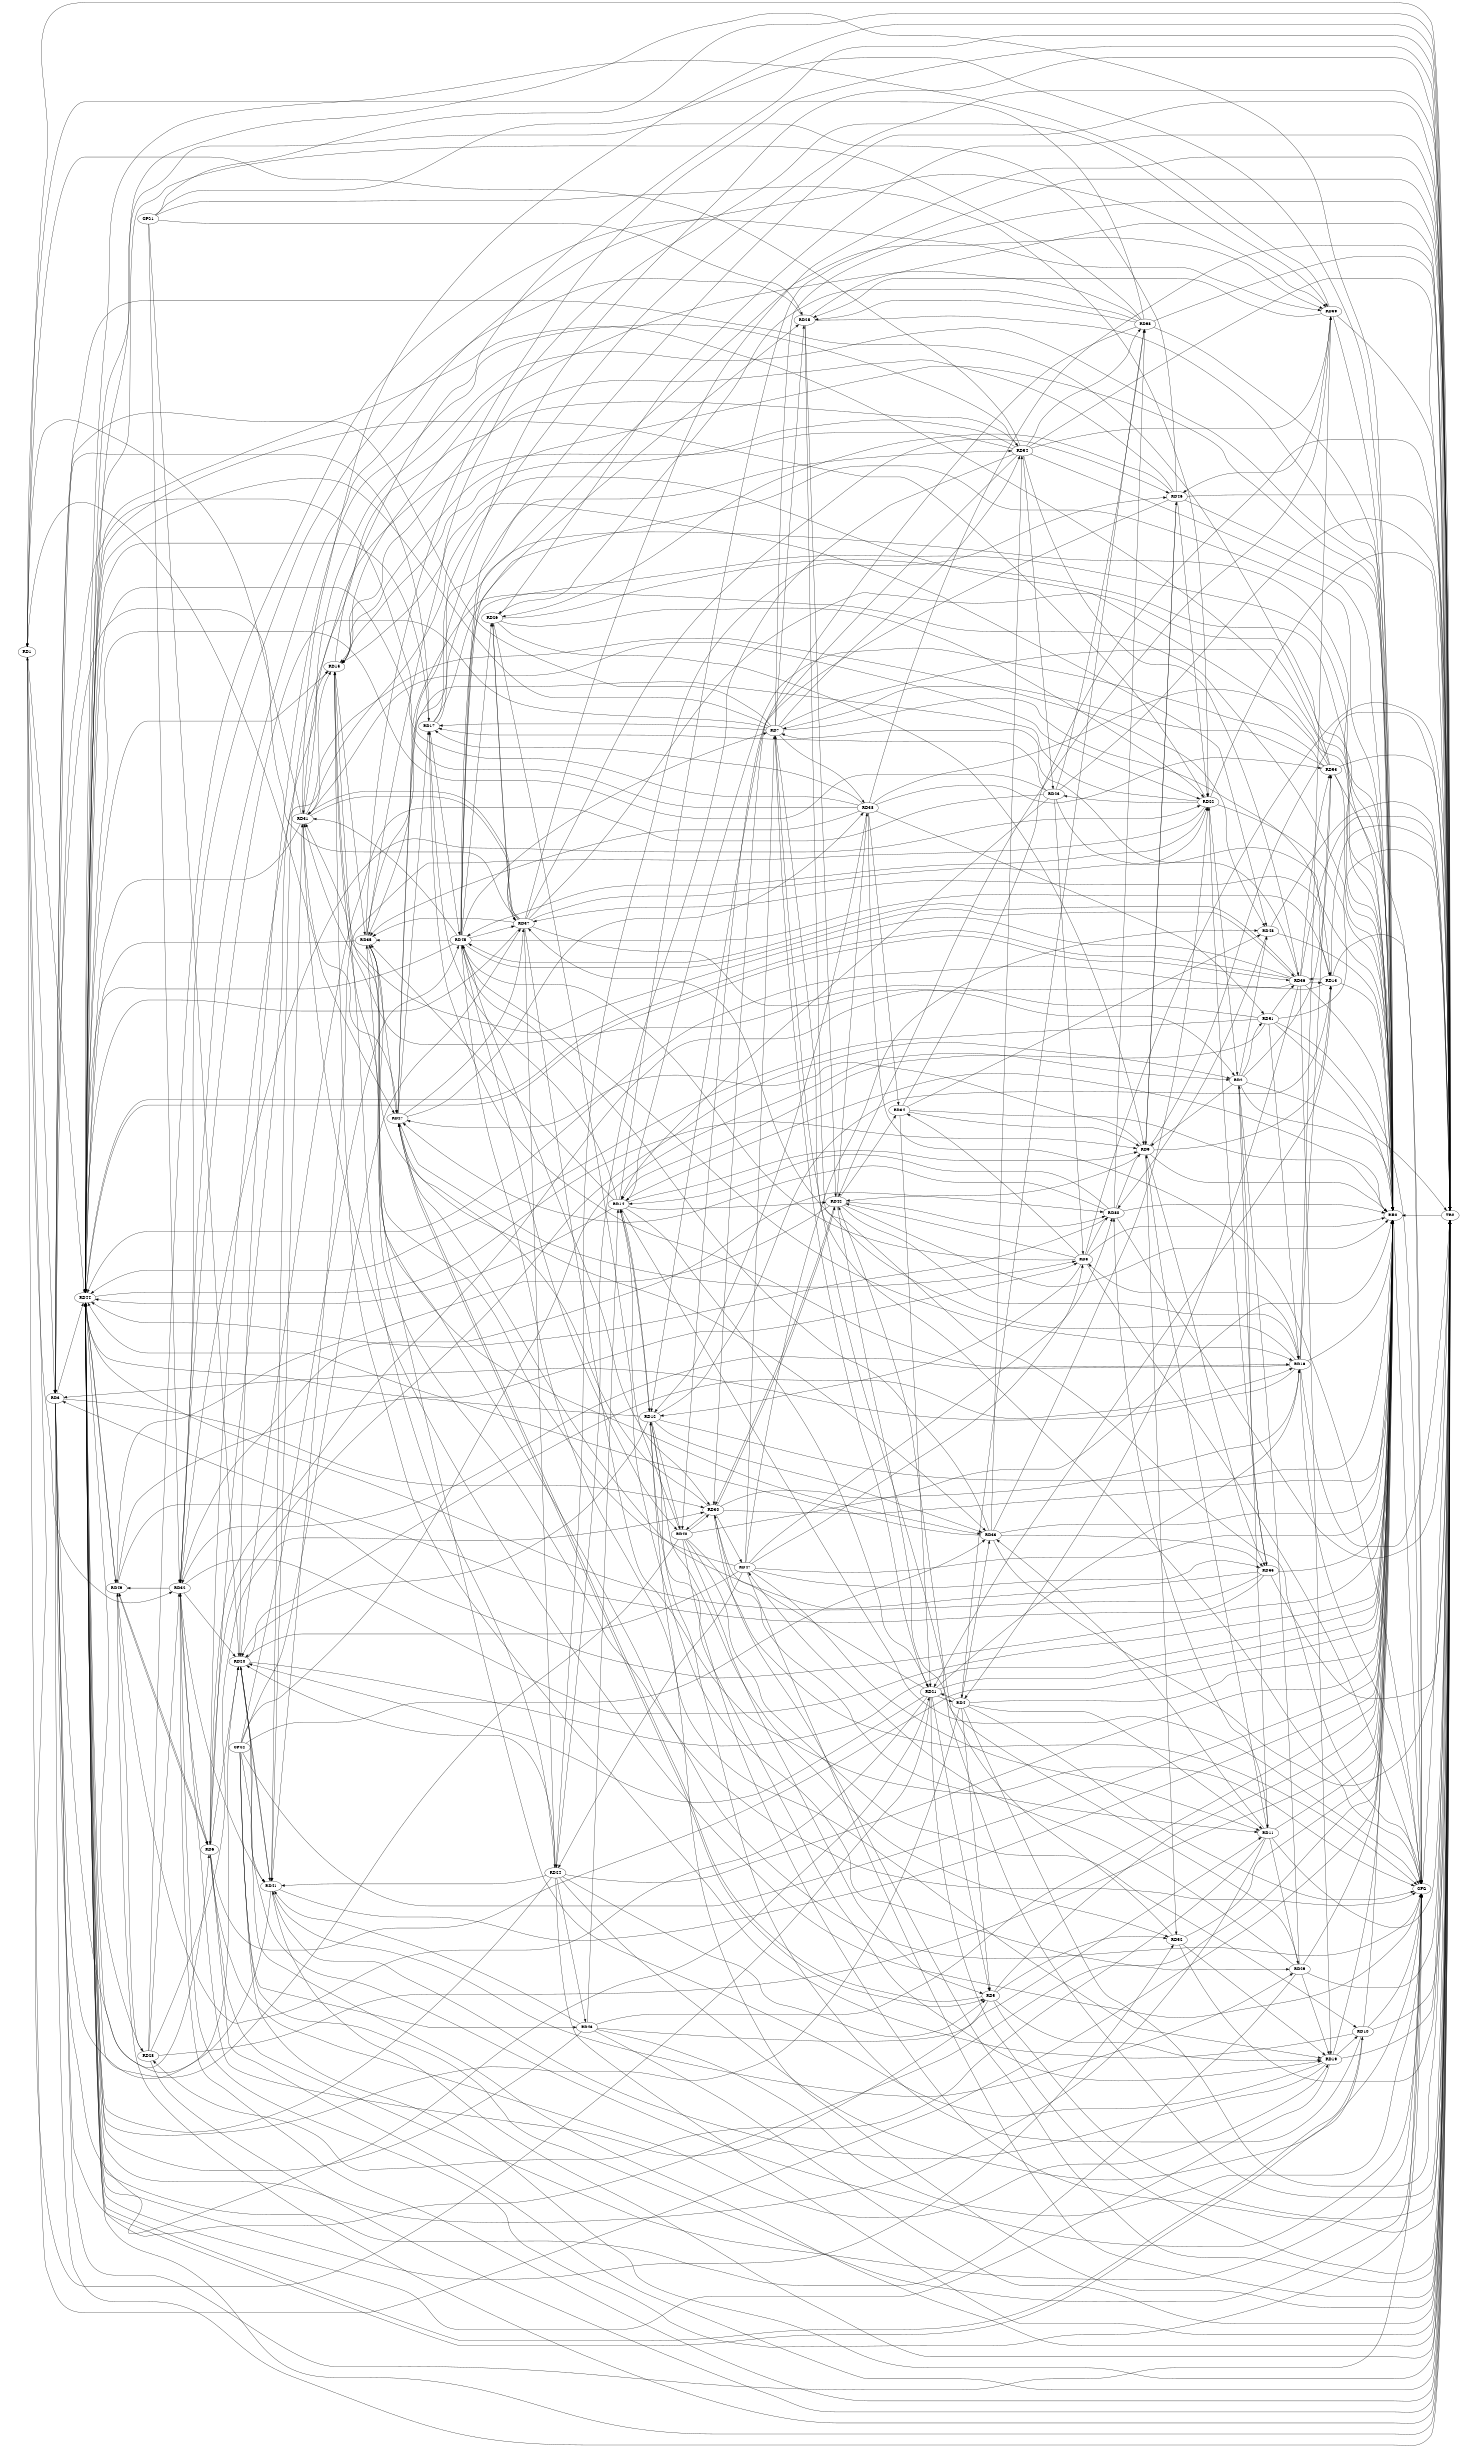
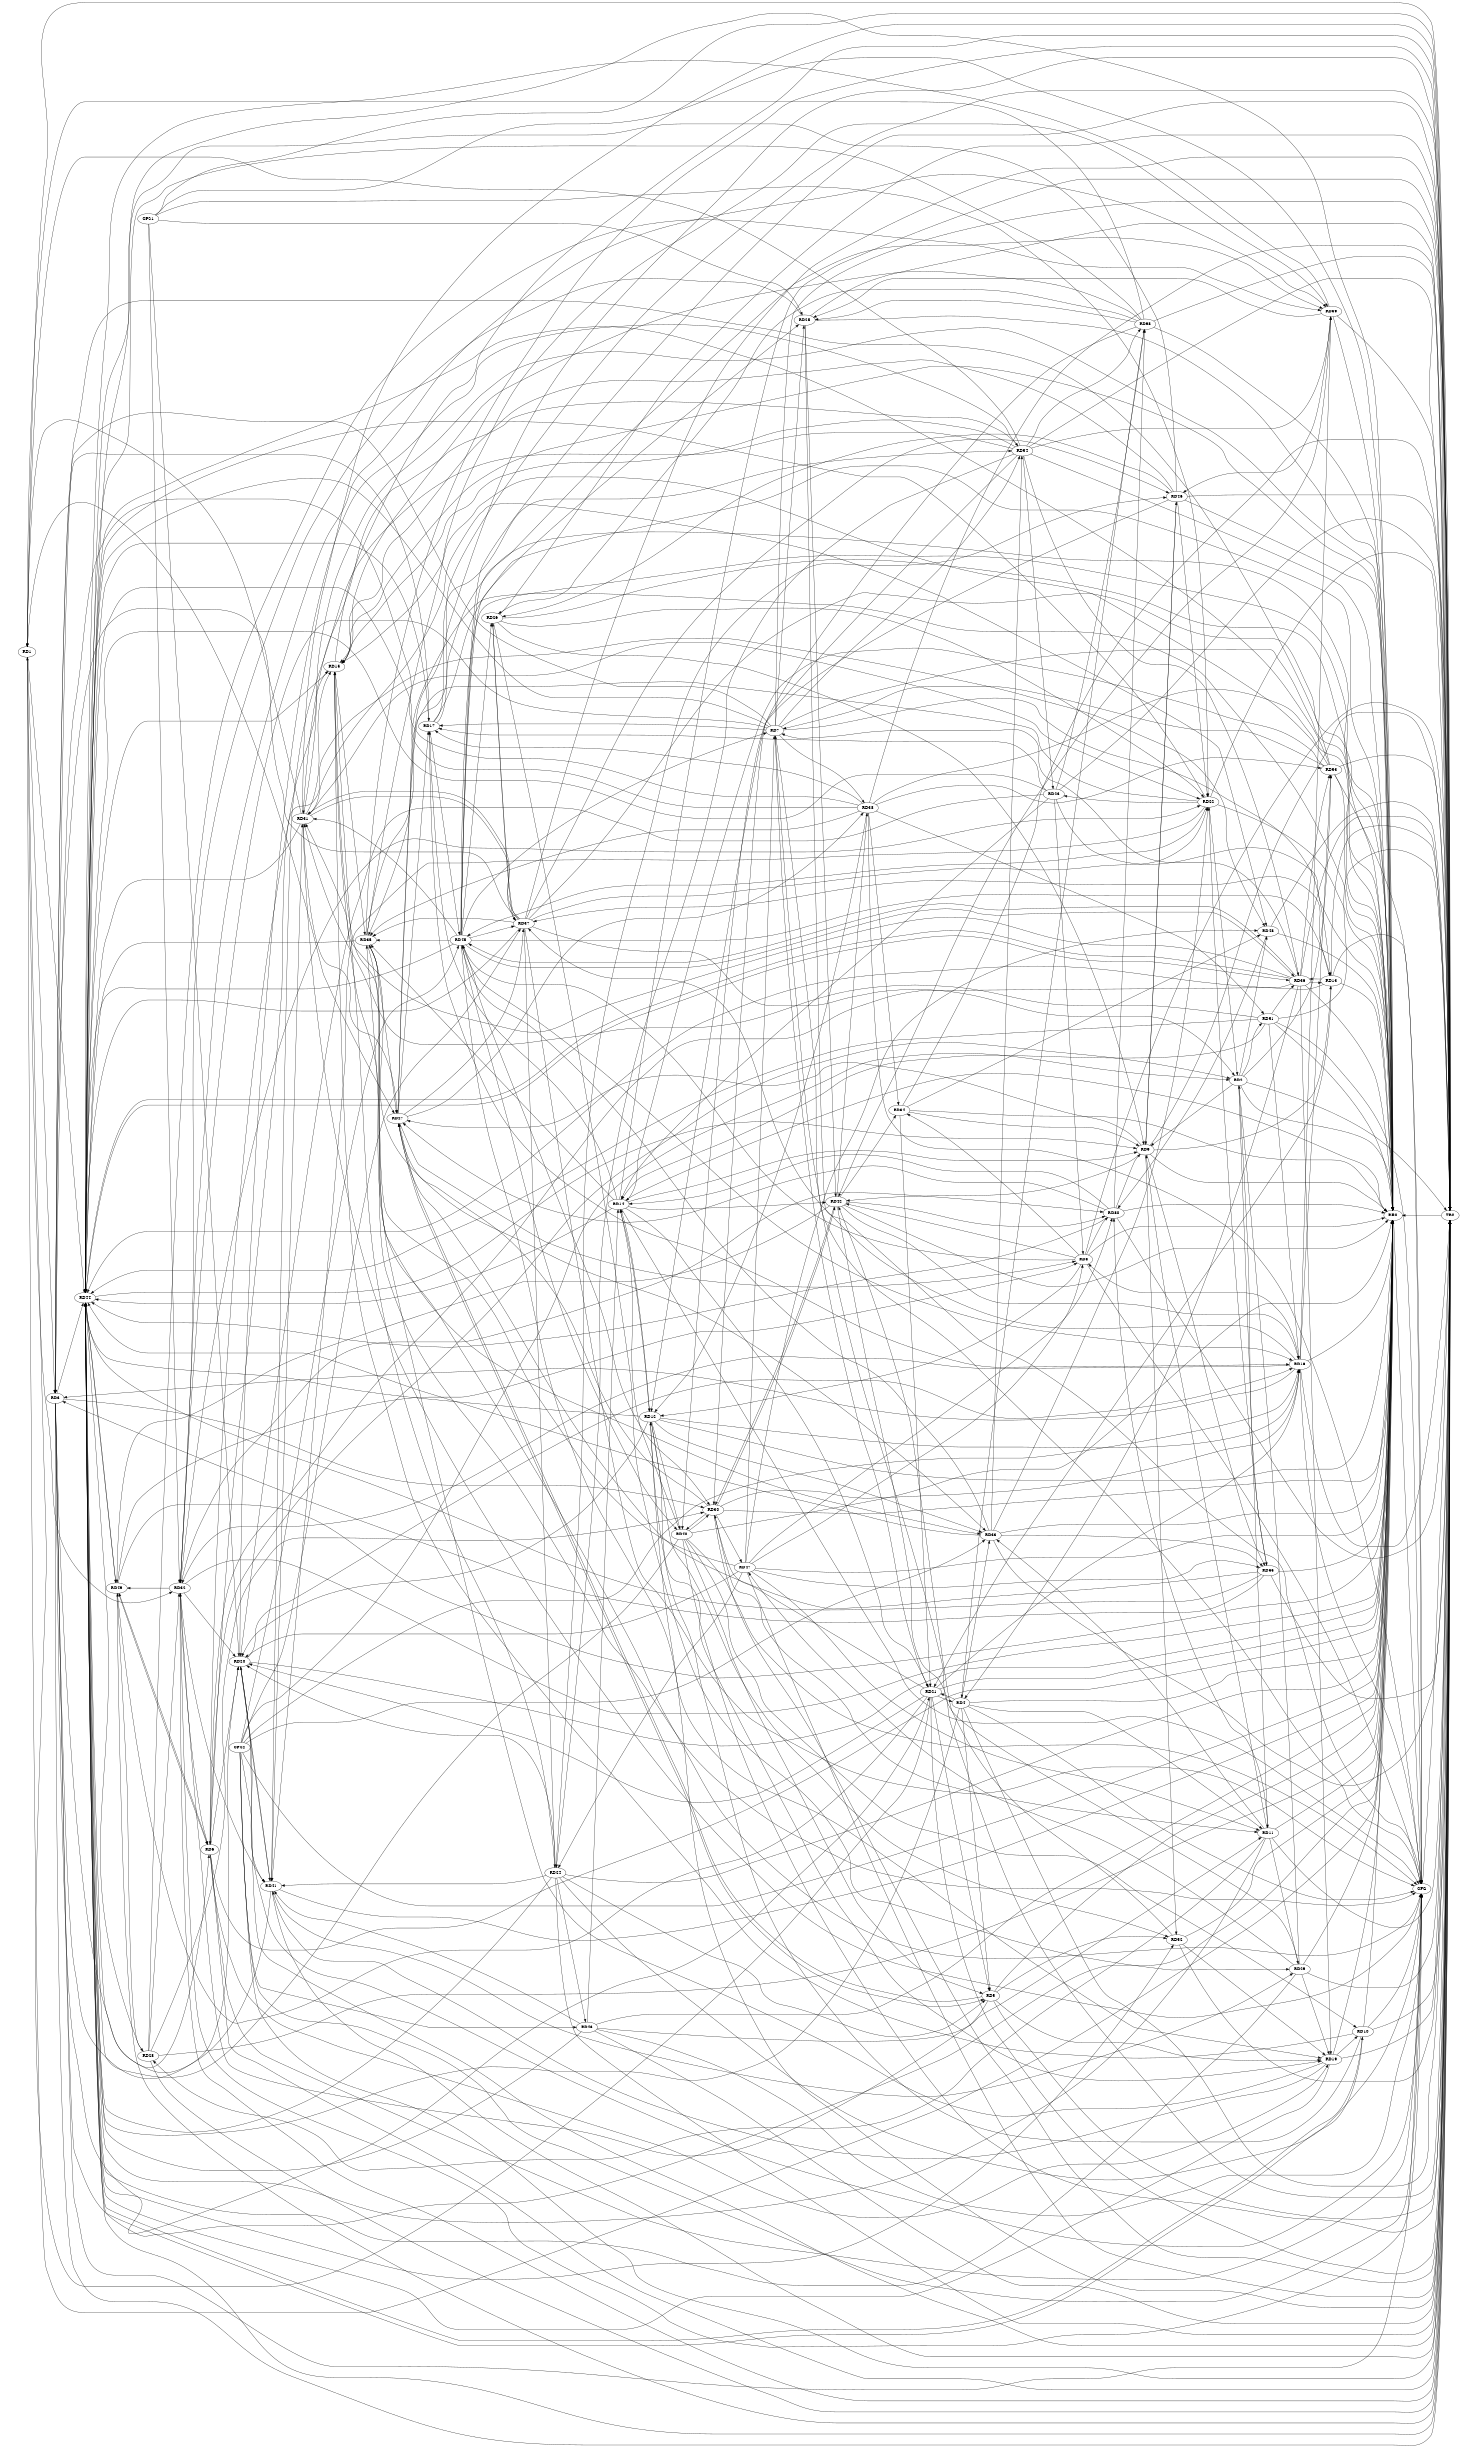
(945, 1094) -> (997, 1447)
none -> (771, 1480)
